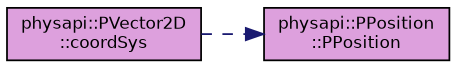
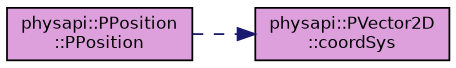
(223, 34) -> (215, 34)
